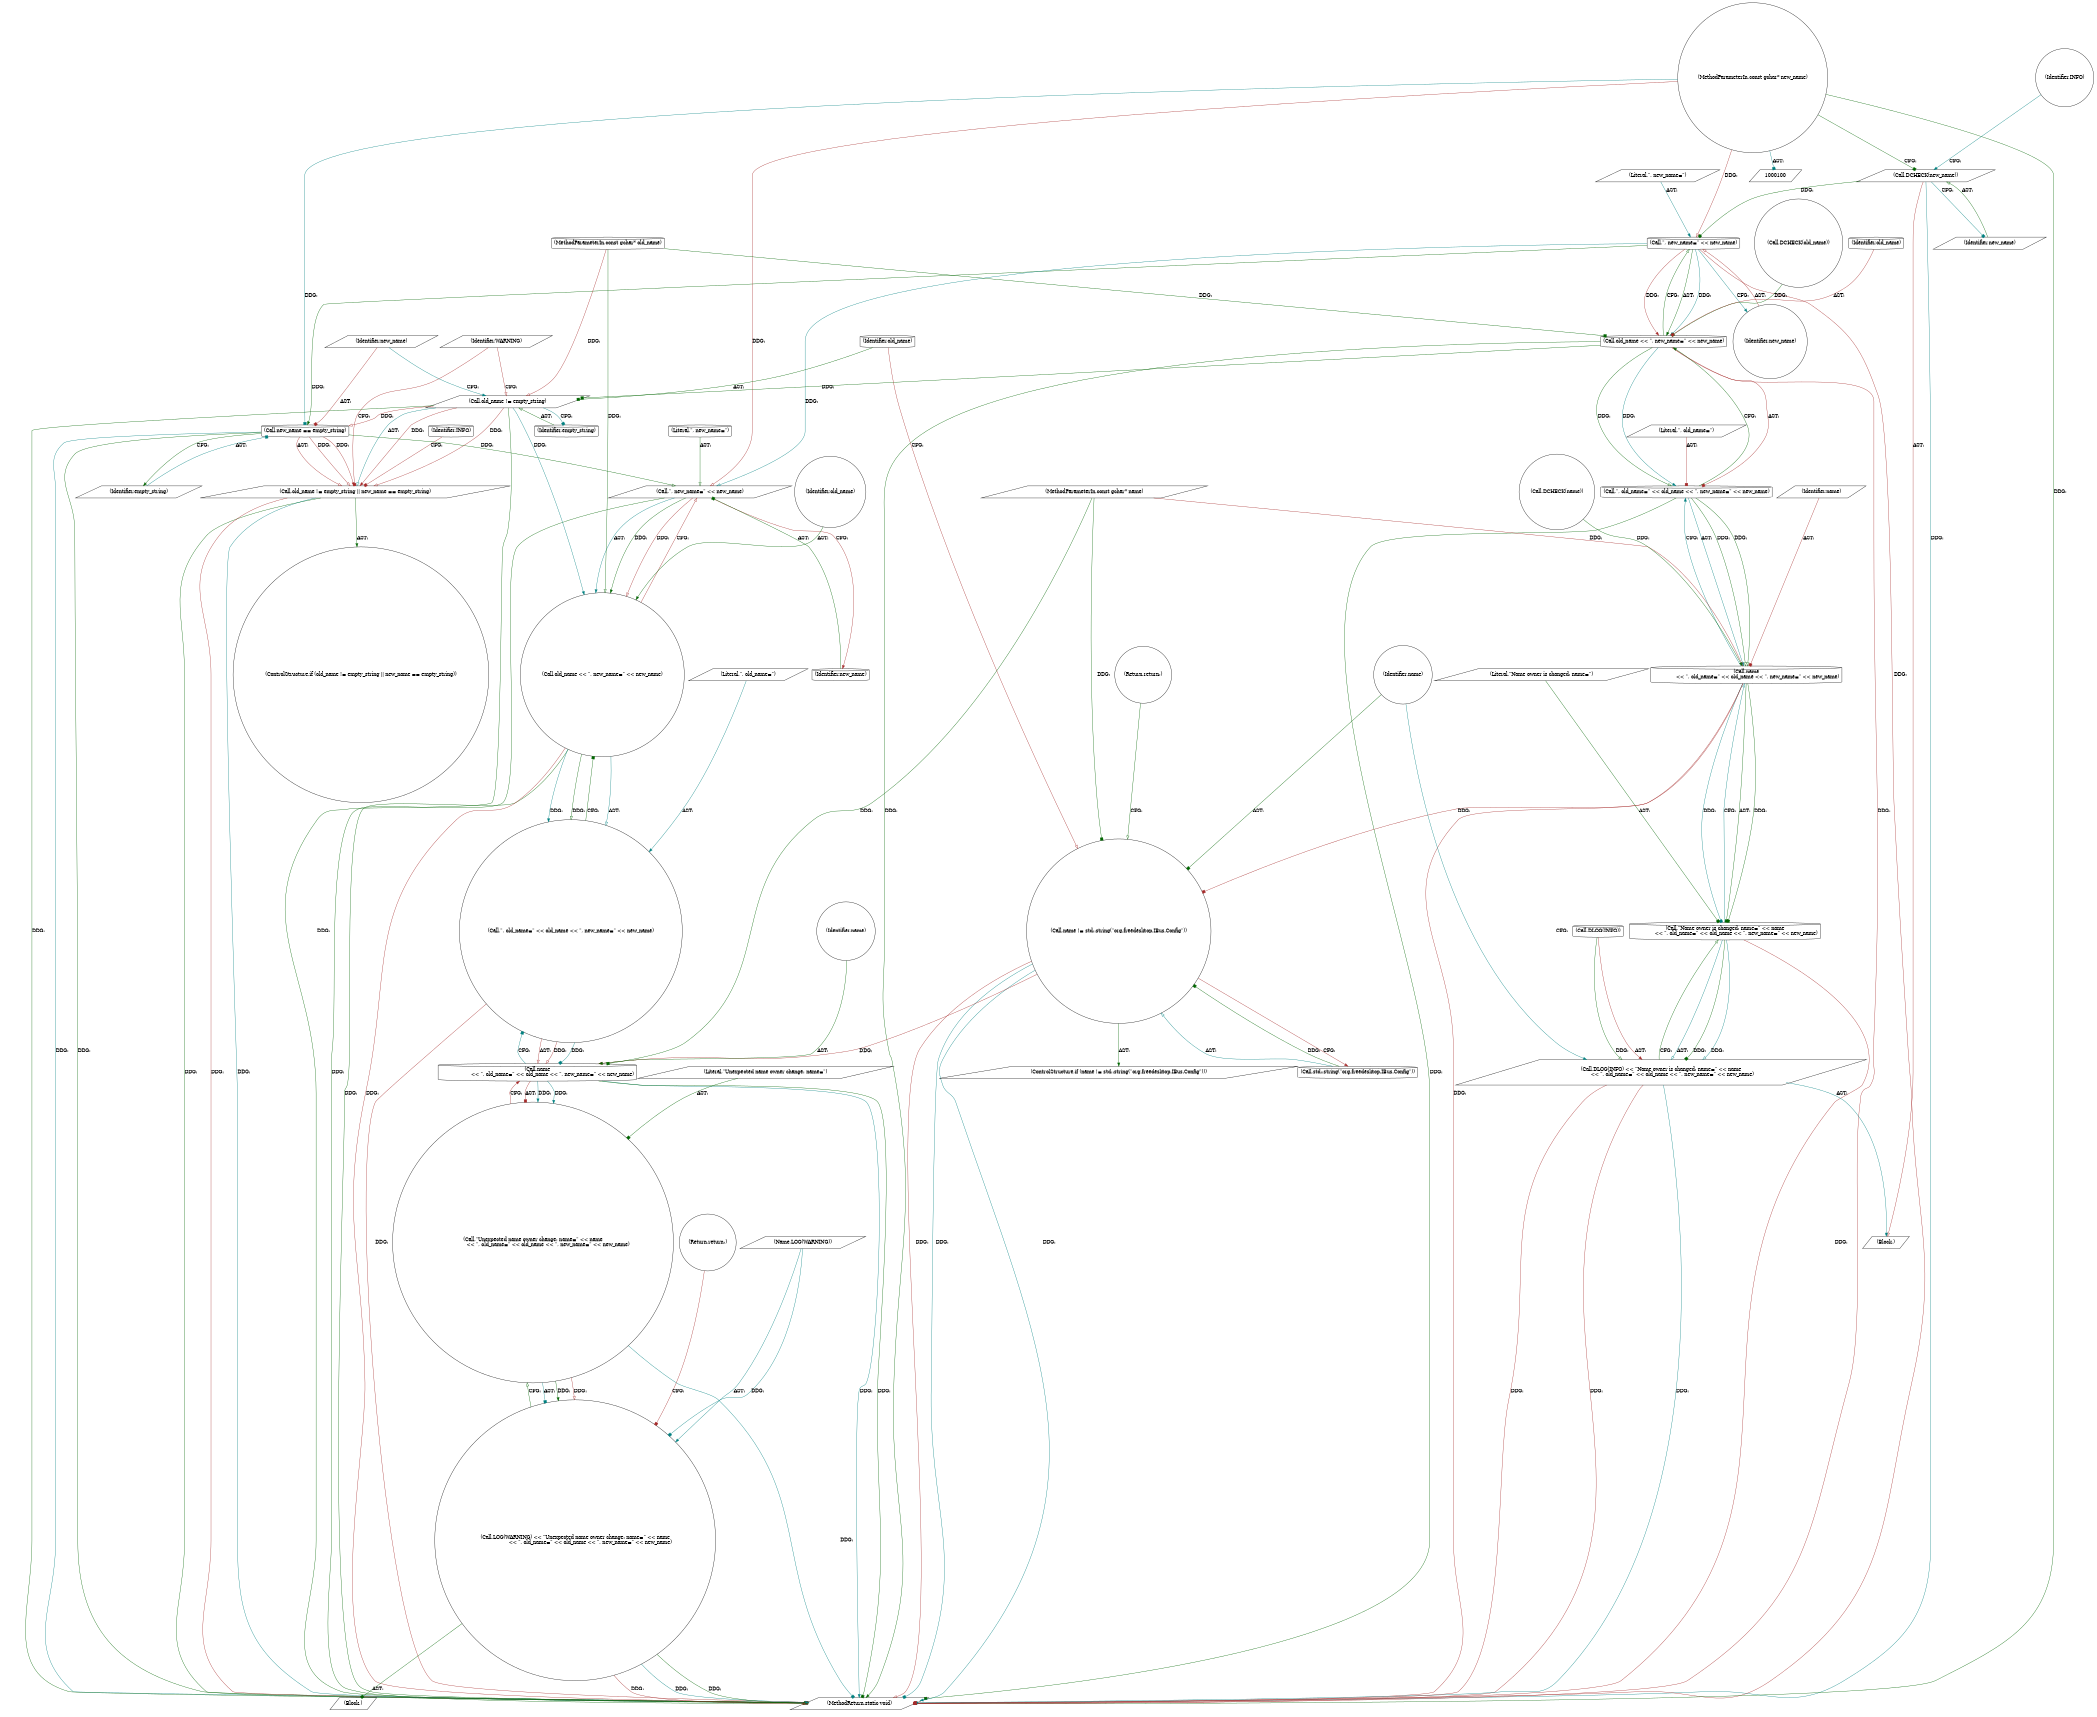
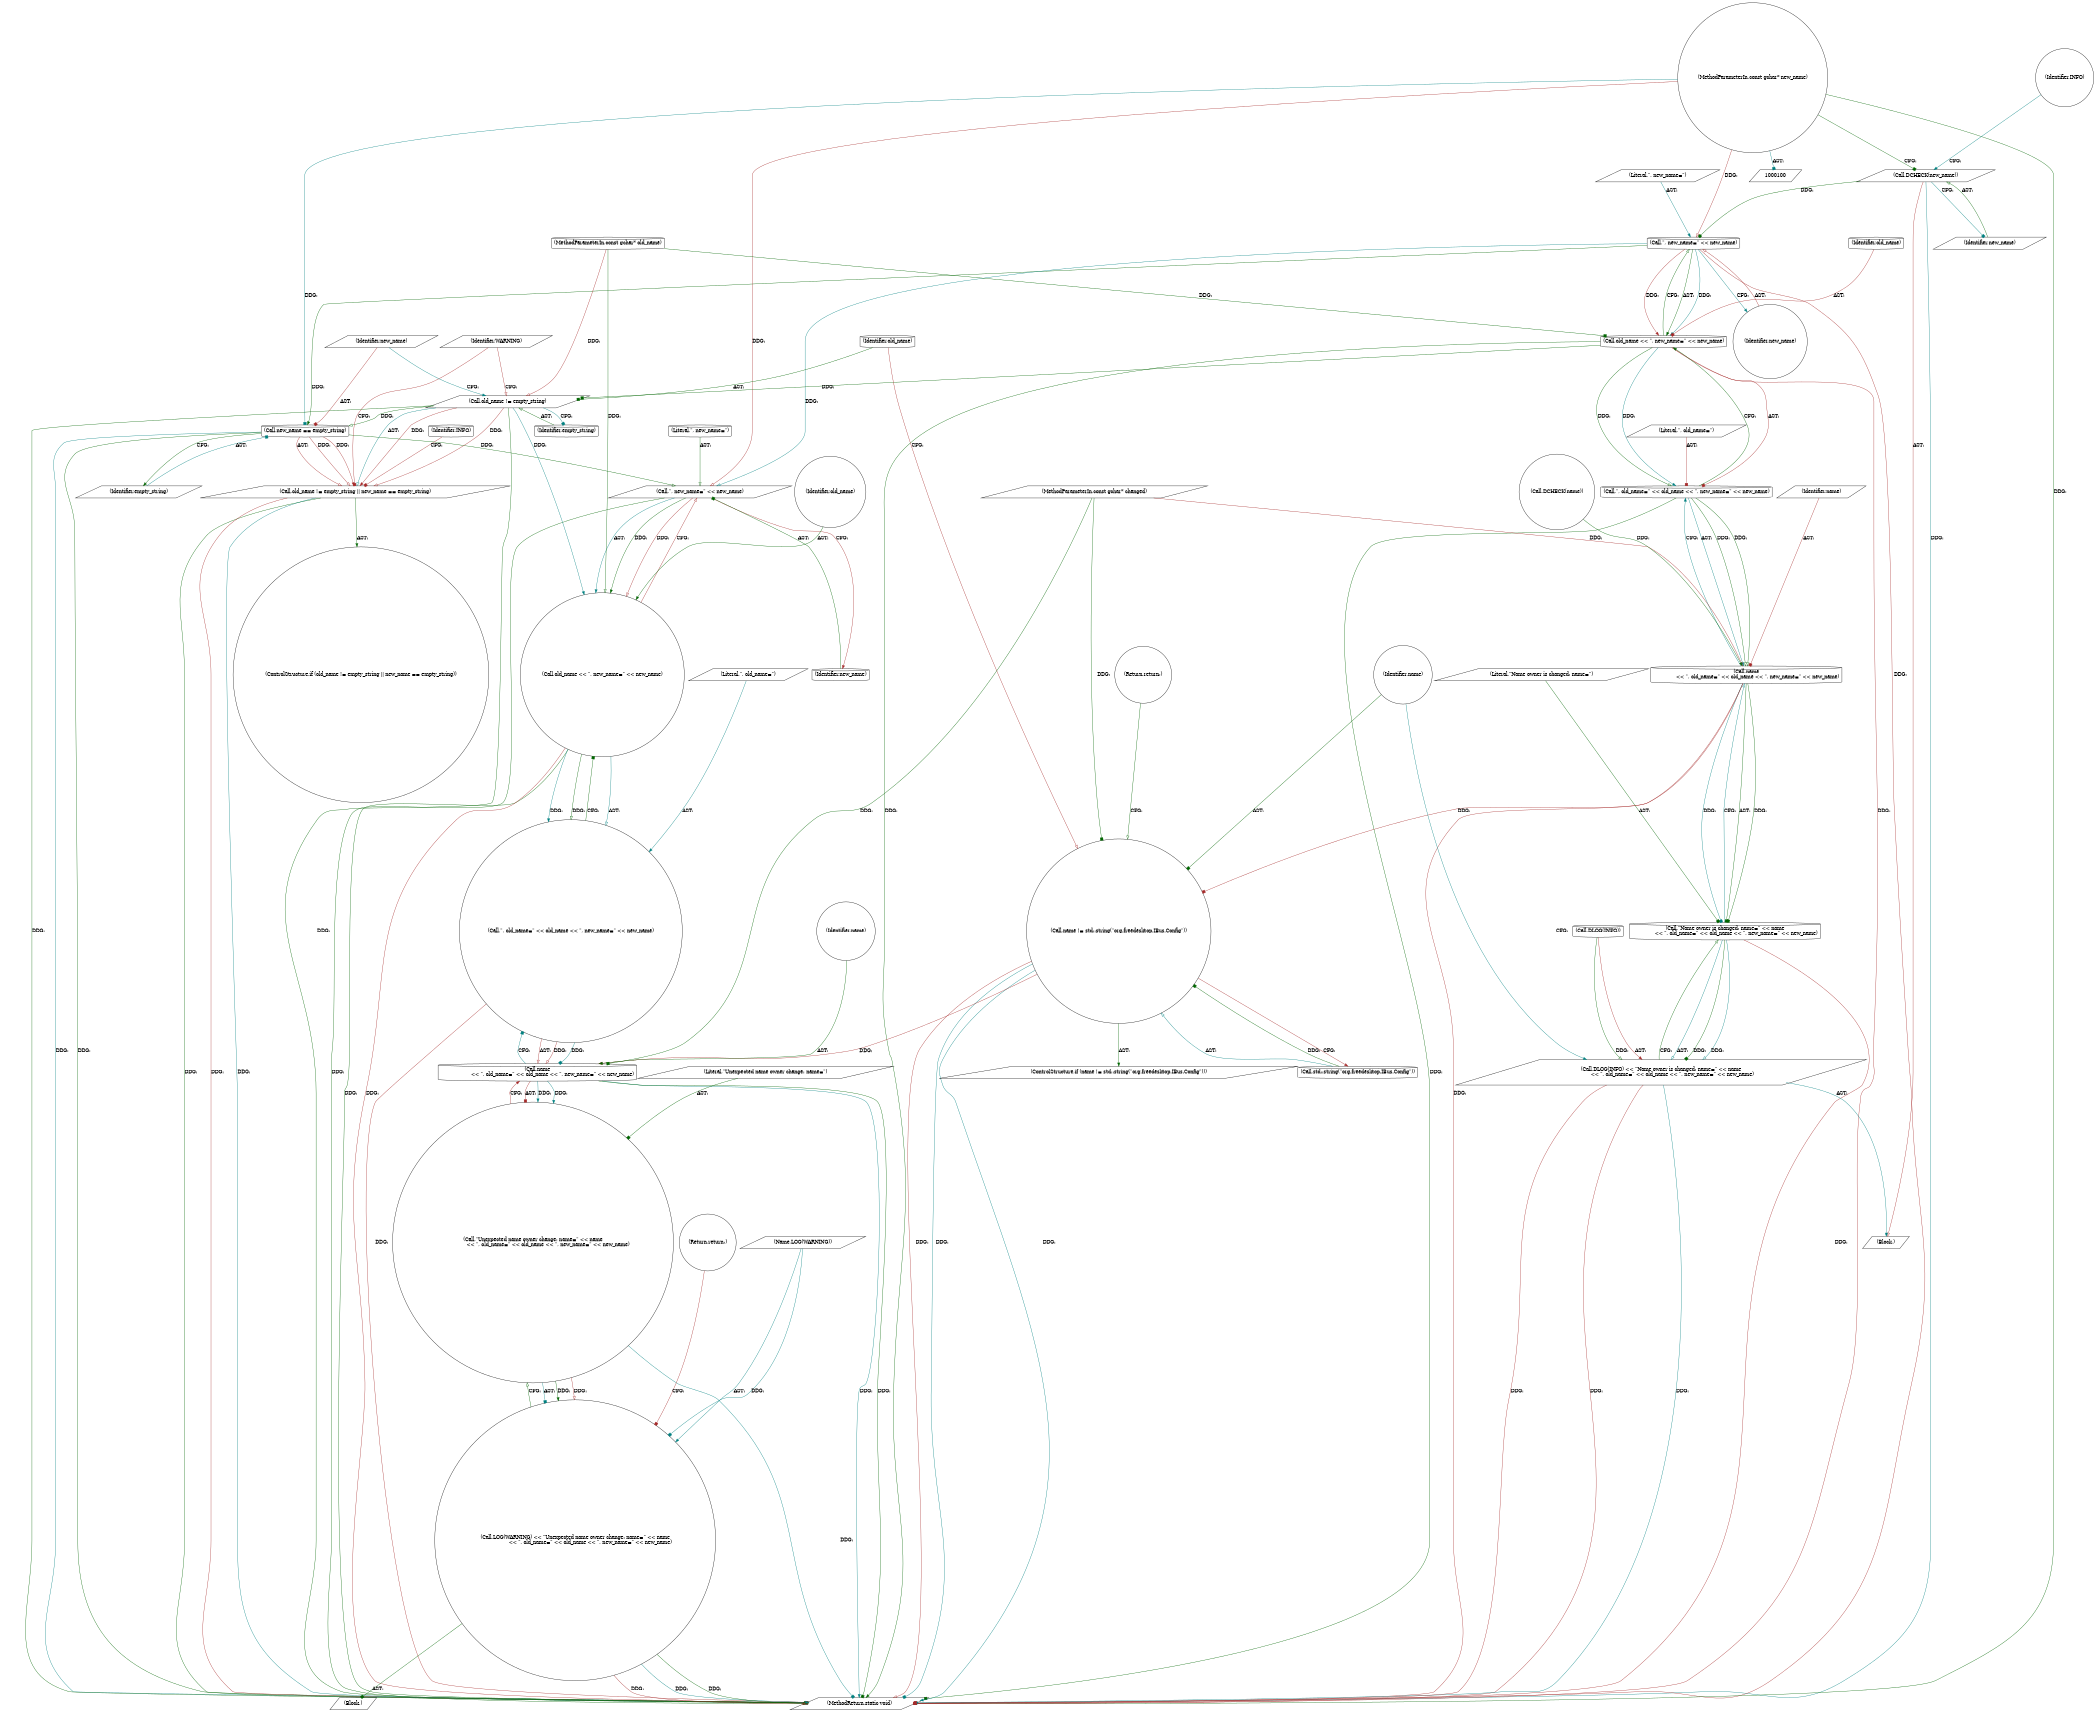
(1799, 243) -> none
(392, 411) -> (392, 411)
(1094, 492) -> (1094, 492)
